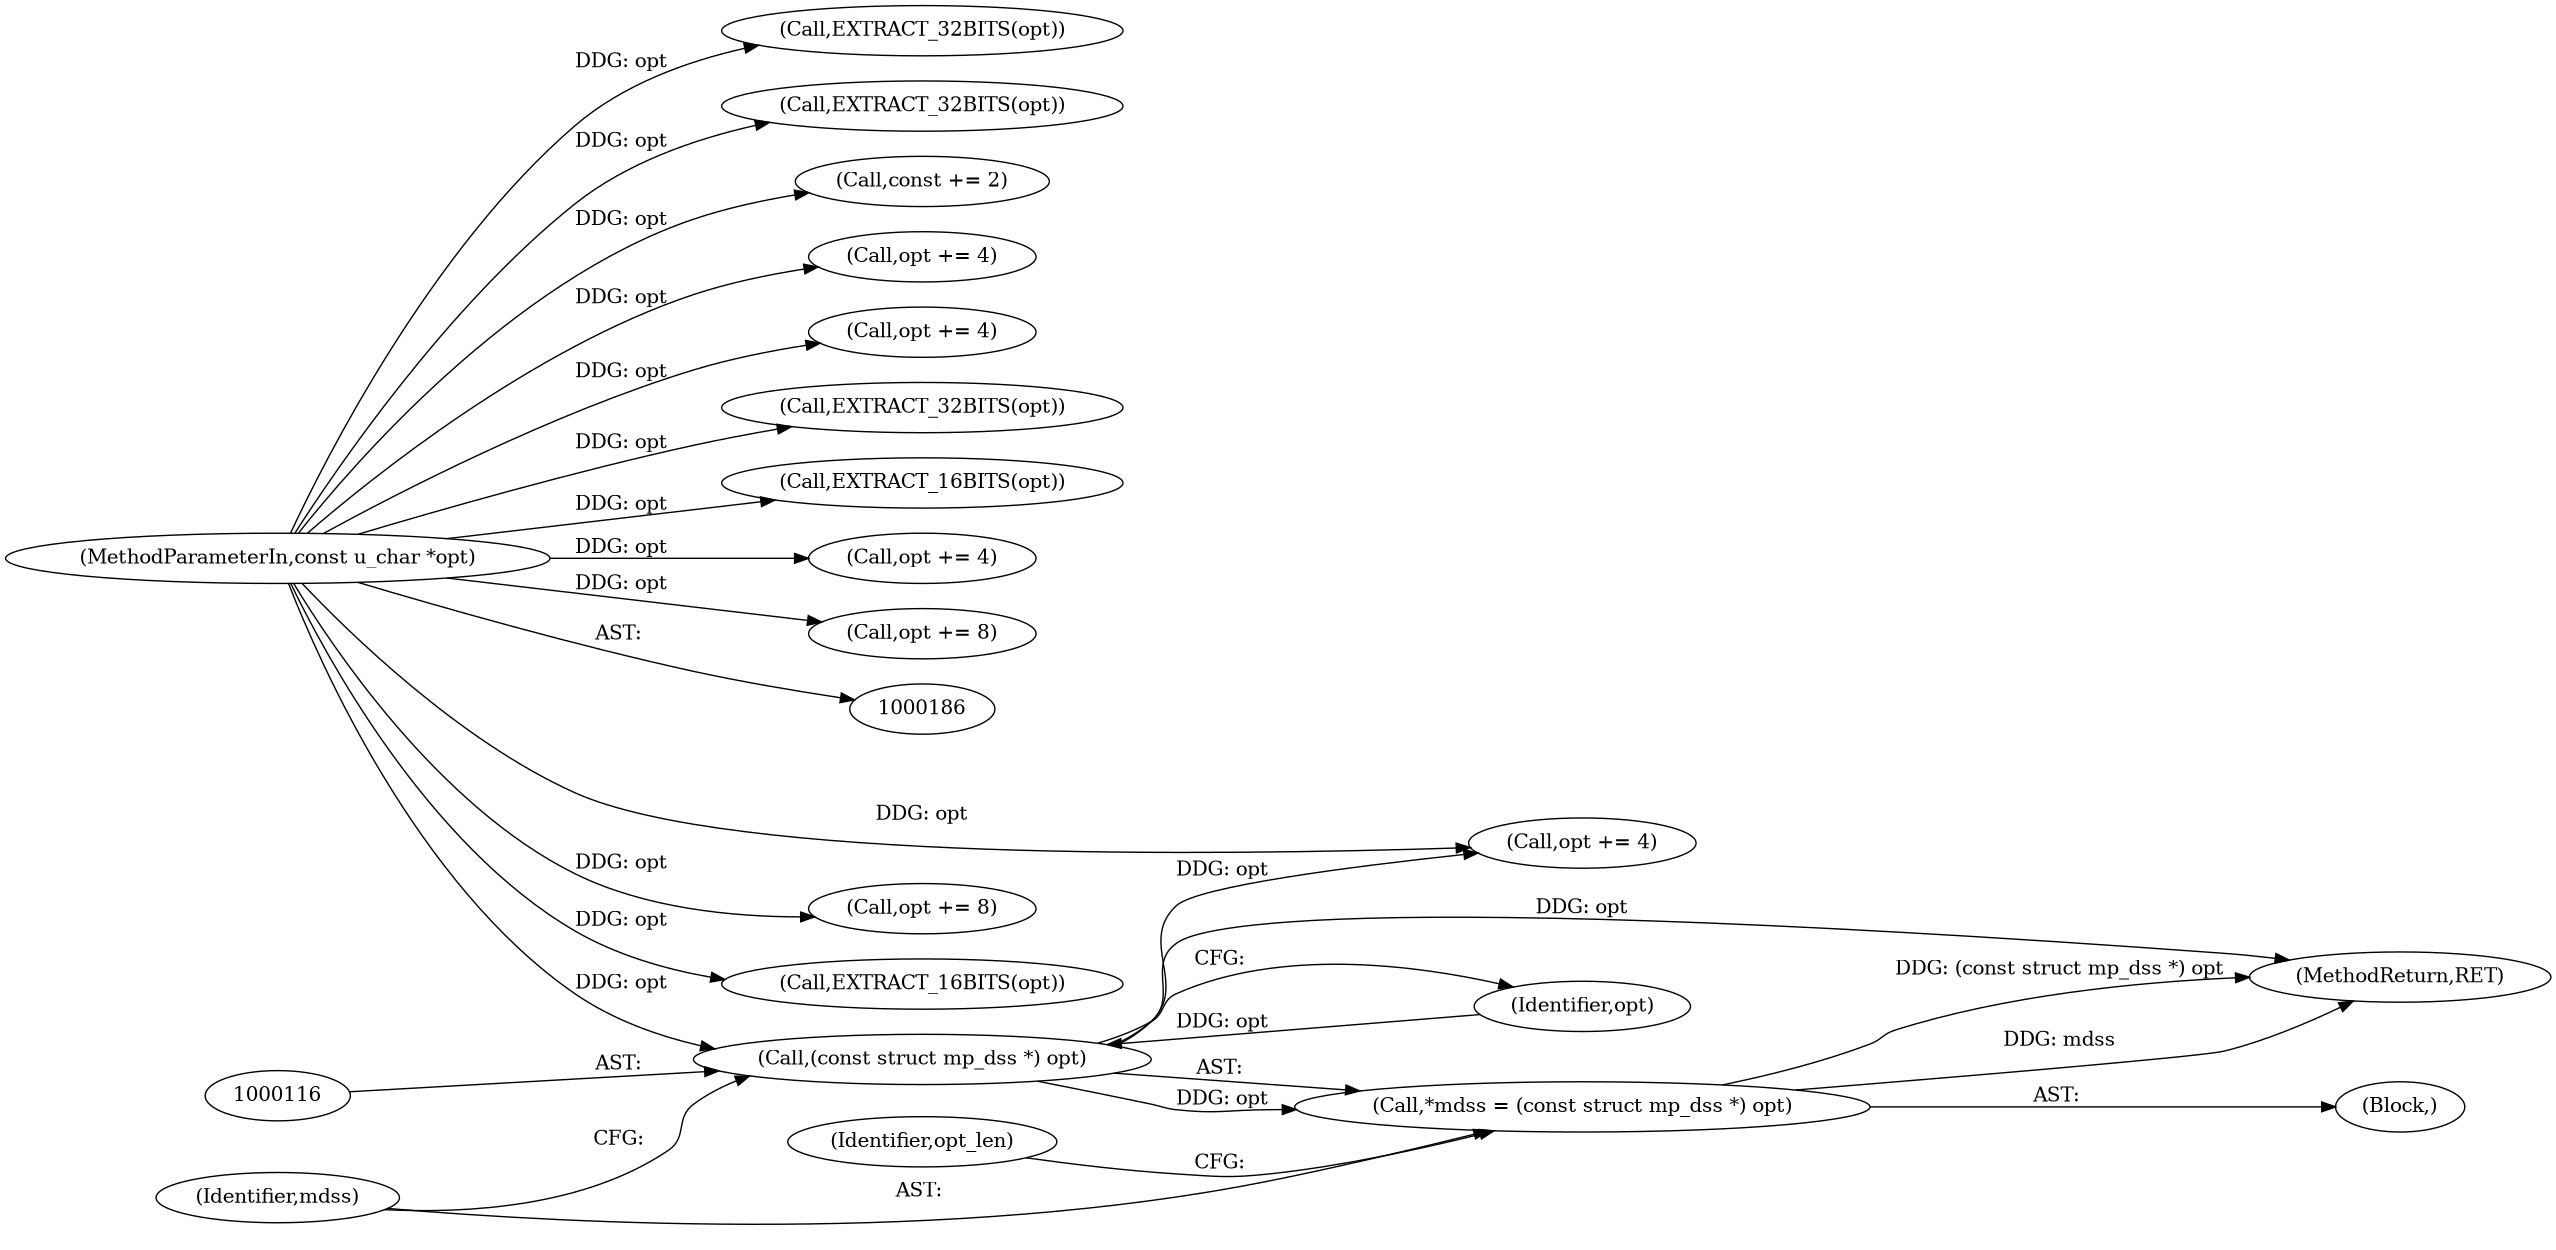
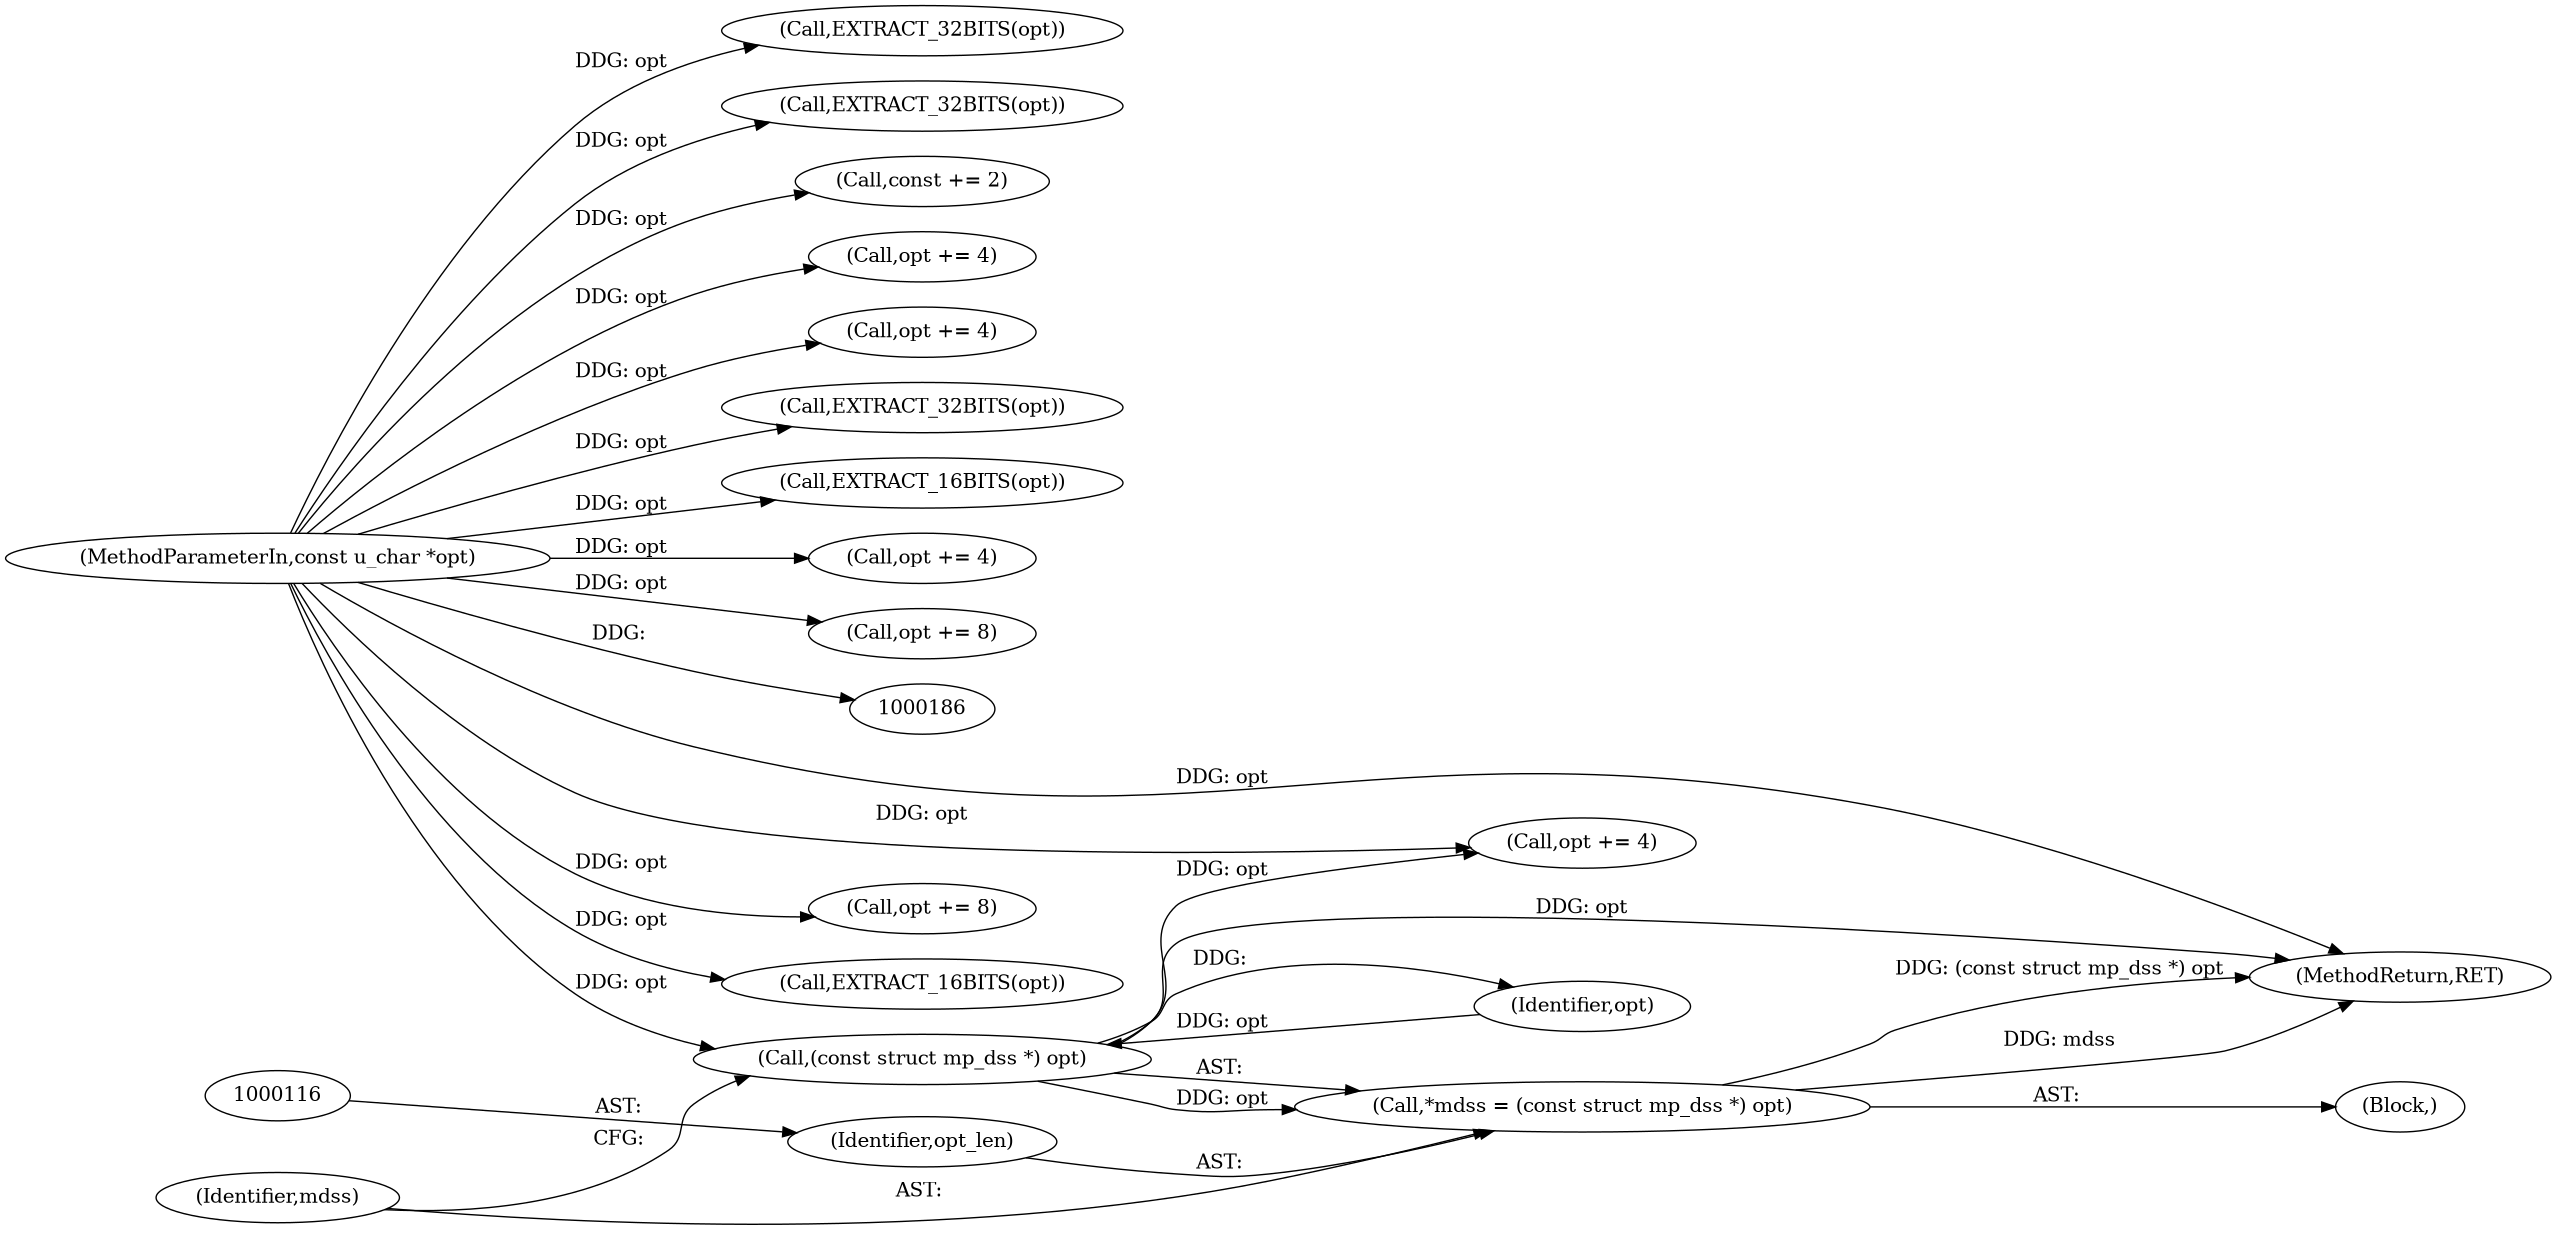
(622, 634) -> (622, 634)
none -> (1317, 784)
(1223, 960) -> (1223, 960)
(527, 1082) -> (566, 1116)
(1223, 1163) -> (1223, 1163)
